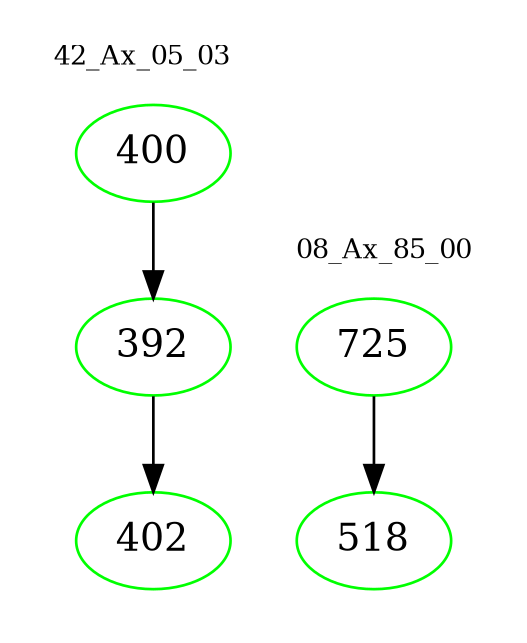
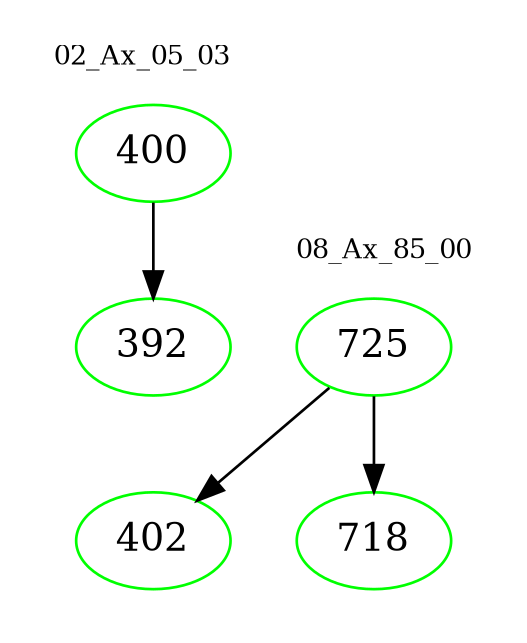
(143, 58) -> (143, 58)
(153, 431) -> (293, 419)
(374, 541) -> (374, 541)
